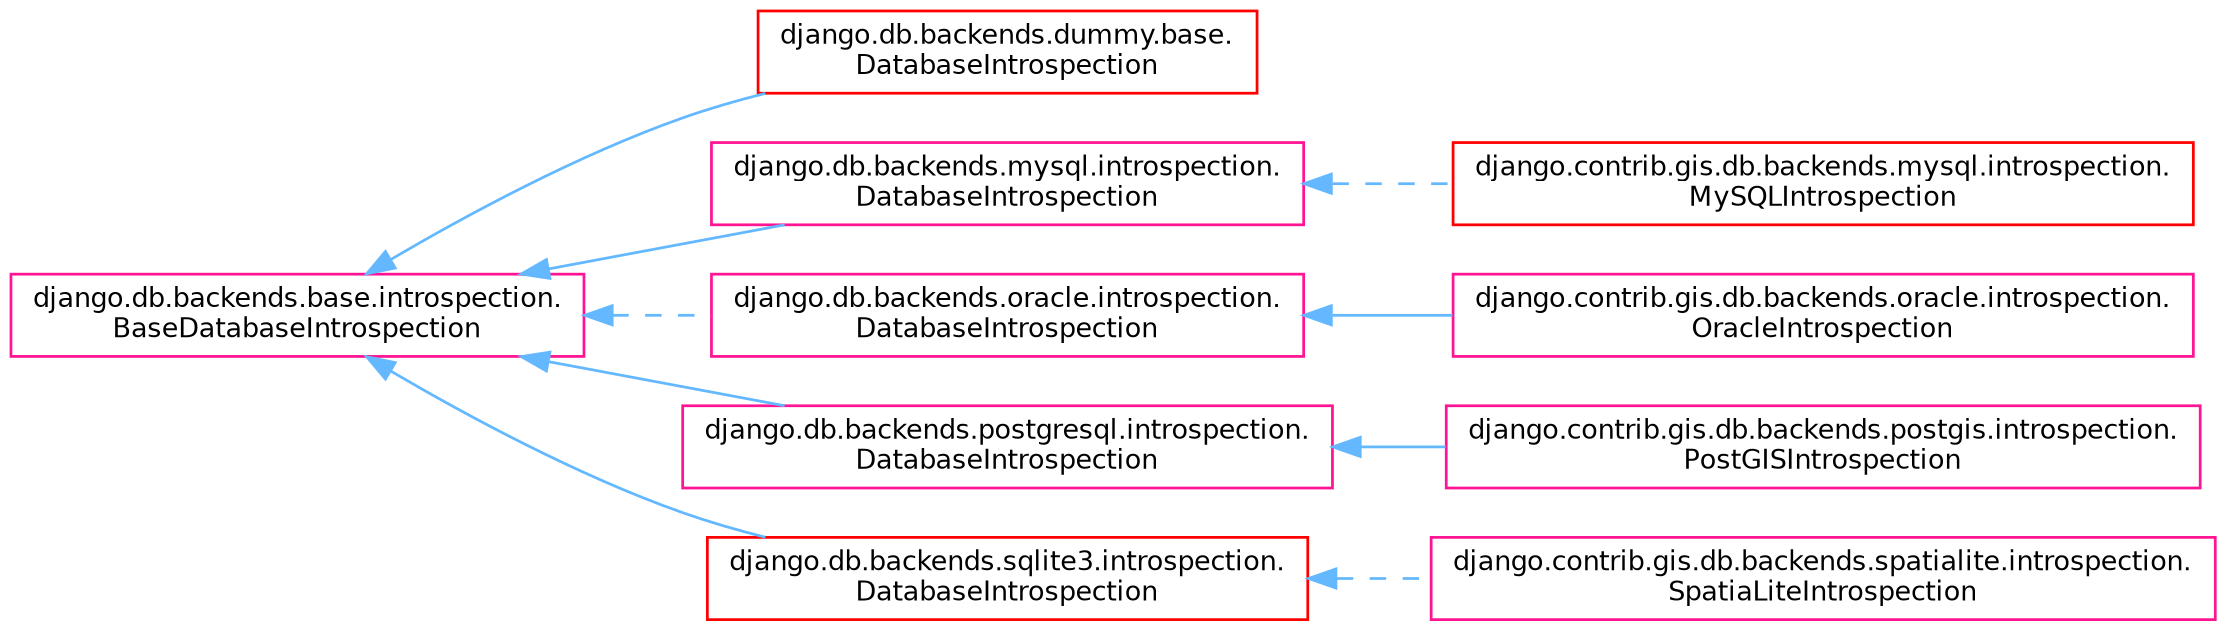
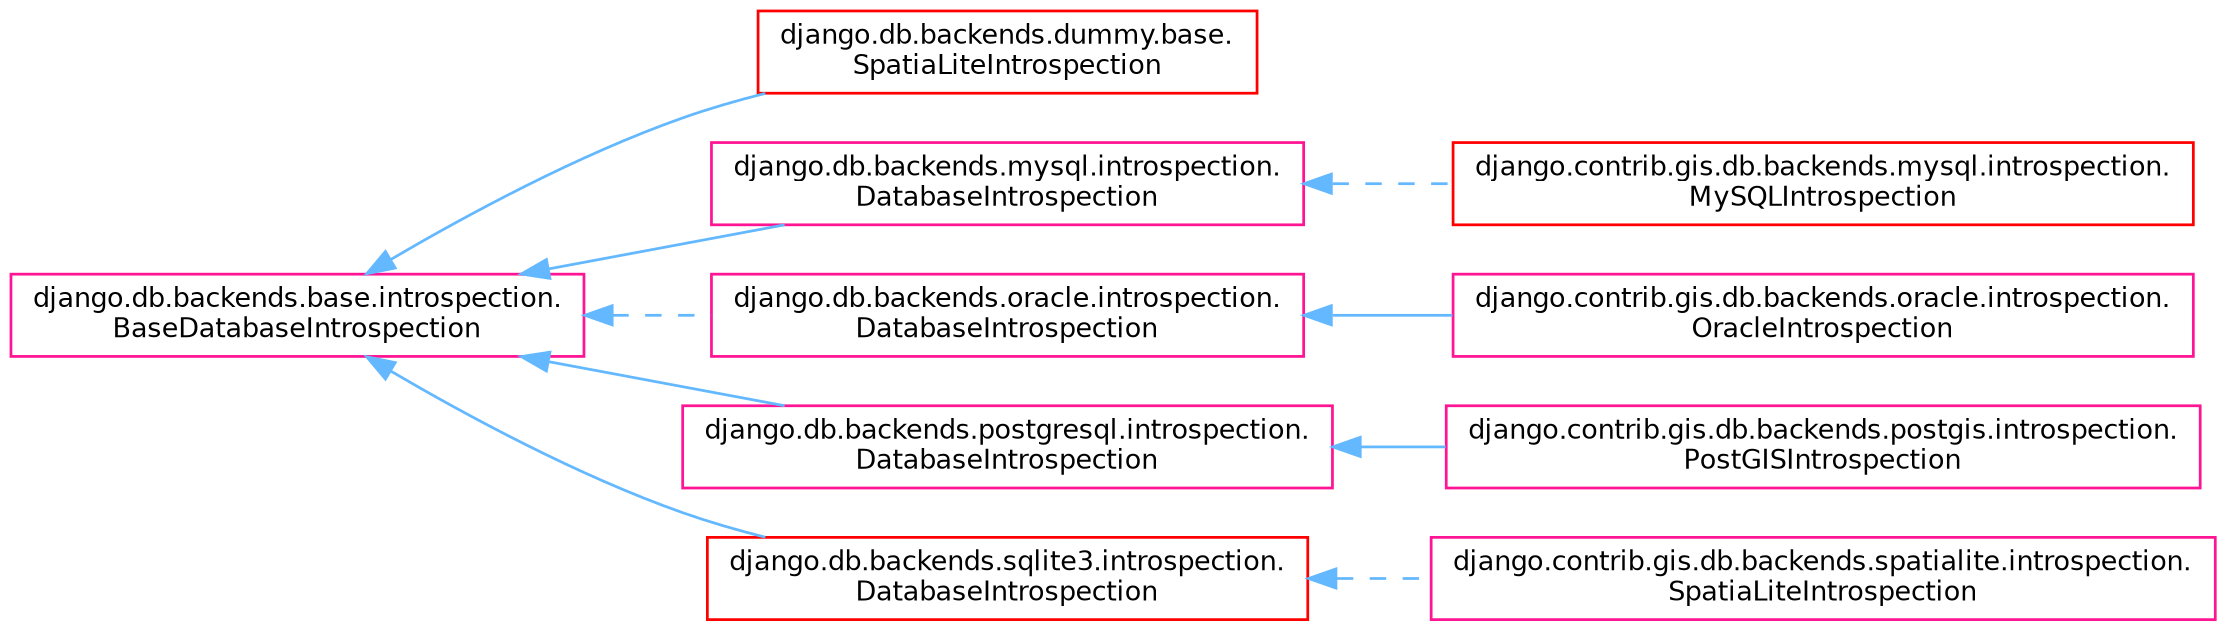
(1008, 52) -> (1008, 52)
